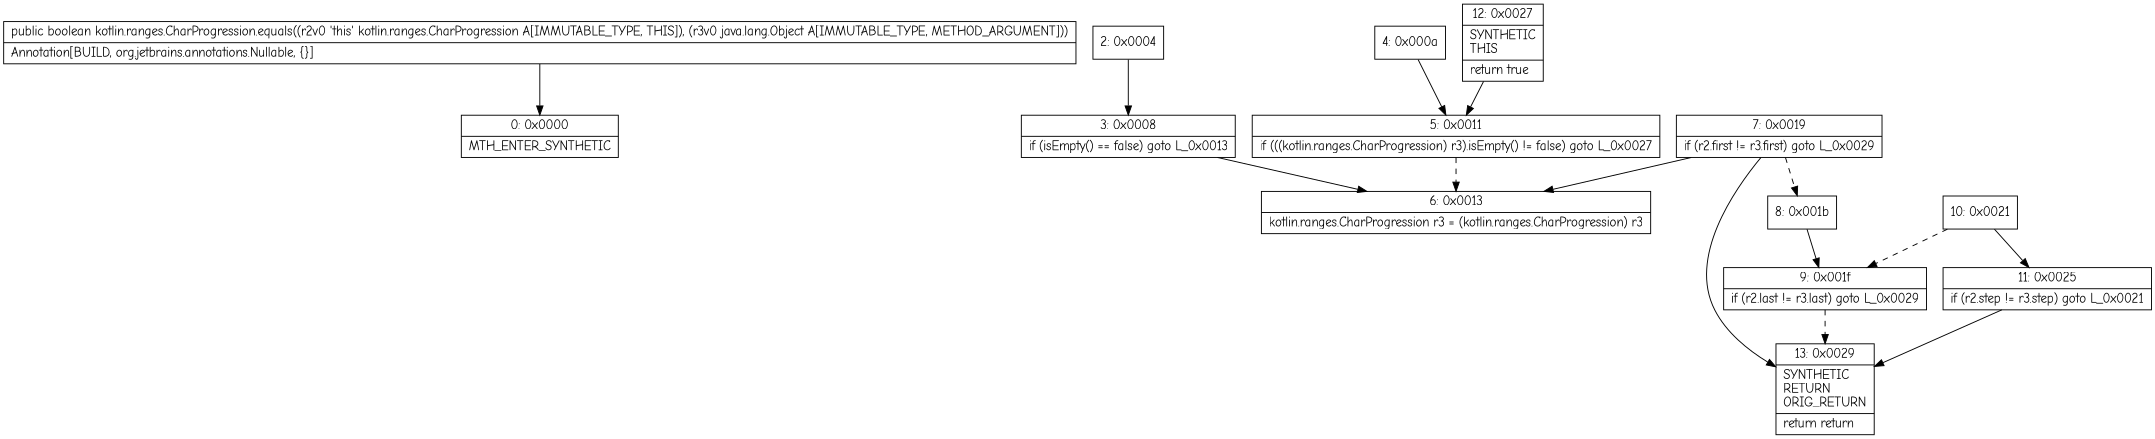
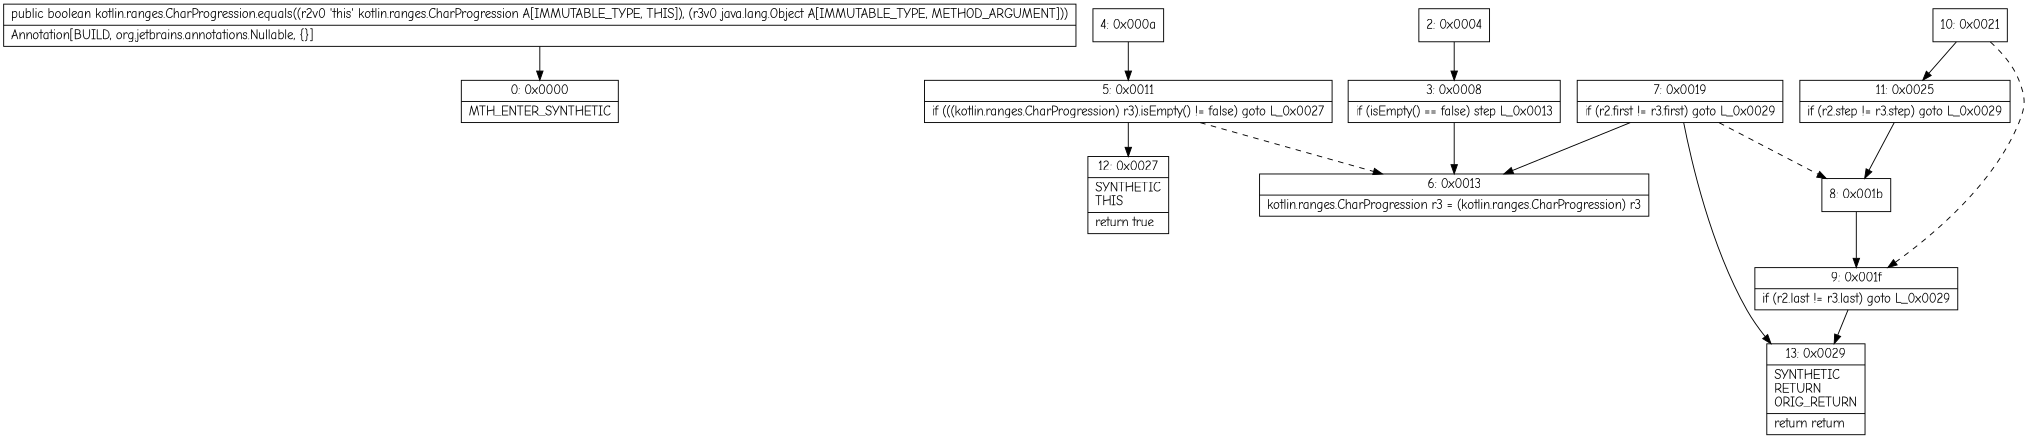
(1477, 94) -> (1128, 135)
(1128, 146) -> (1454, 112)
(2047, 299) -> (1905, 112)
(1825, 322) -> (1843, 322)
(1942, 336) -> (1882, 146)
